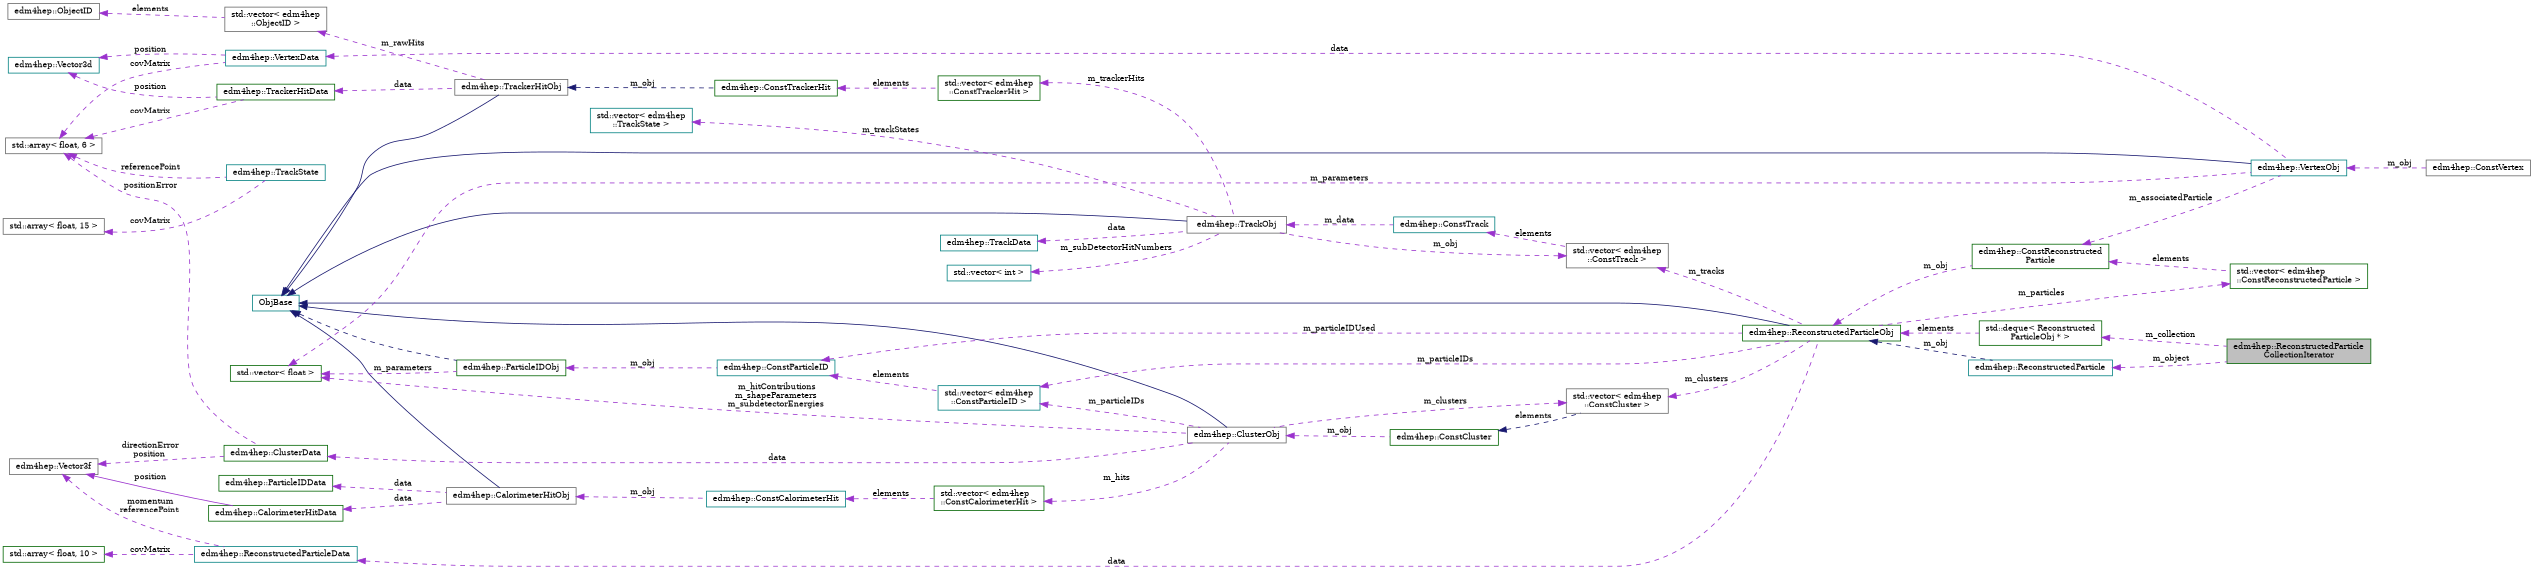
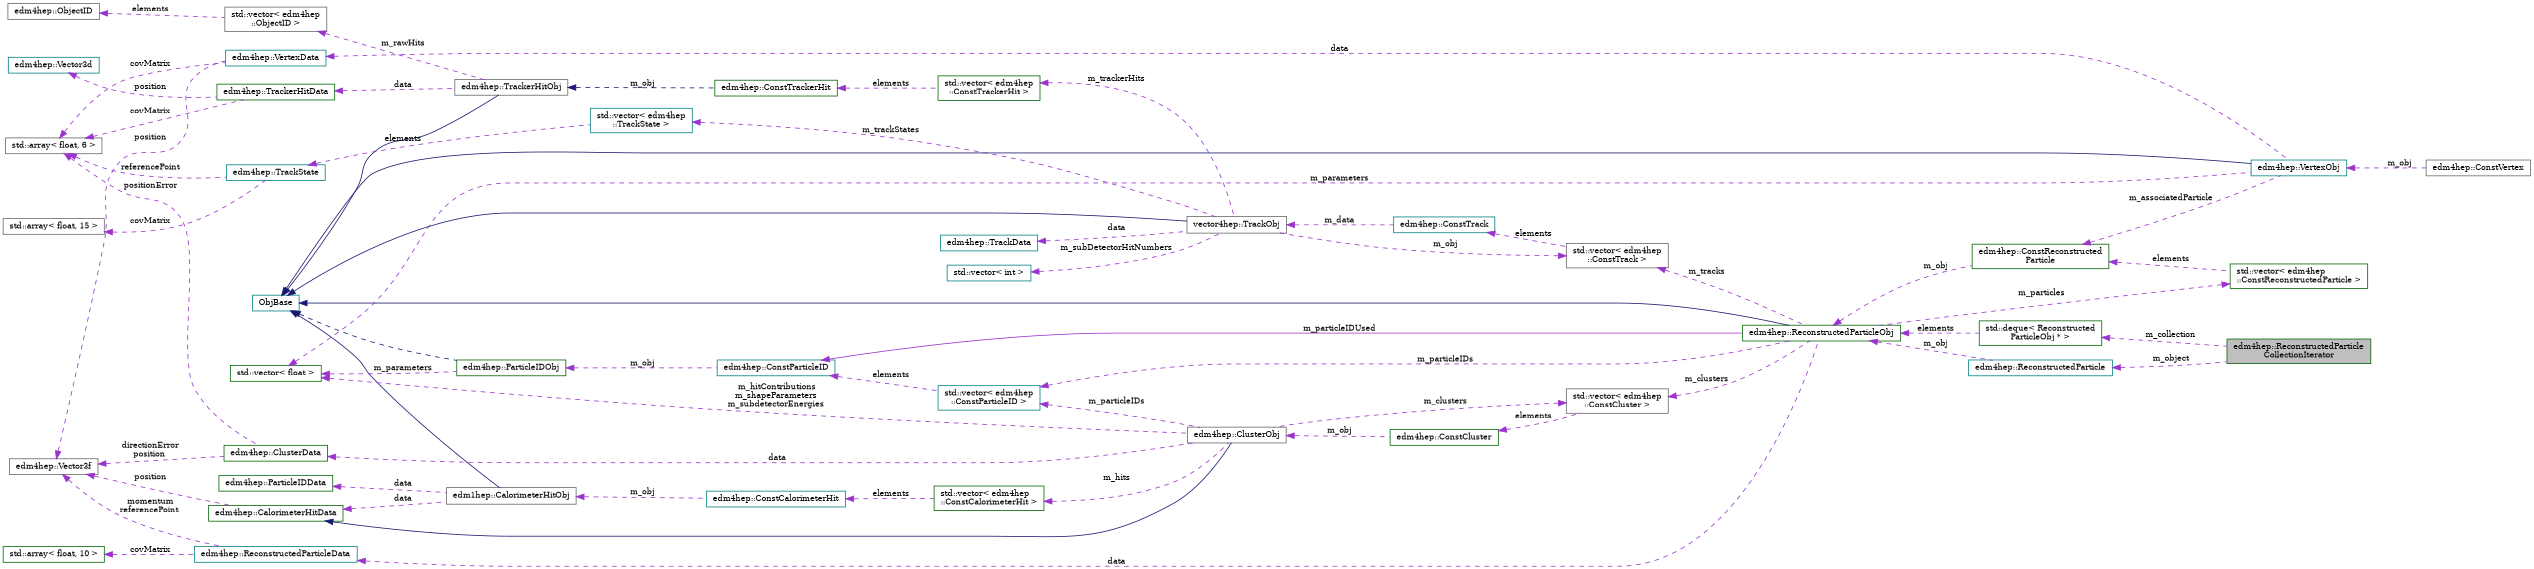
(166, 54) -> (106, 222)
none -> (453, 140)
(1237, 225) -> (1237, 225)
(776, 322) -> (798, 536)
(1285, 333) -> (1285, 333)
(1935, 351) -> (1935, 351)
(1544, 423) -> (1544, 423)
(163, 492) -> (163, 492)
(511, 496) -> (511, 496)
